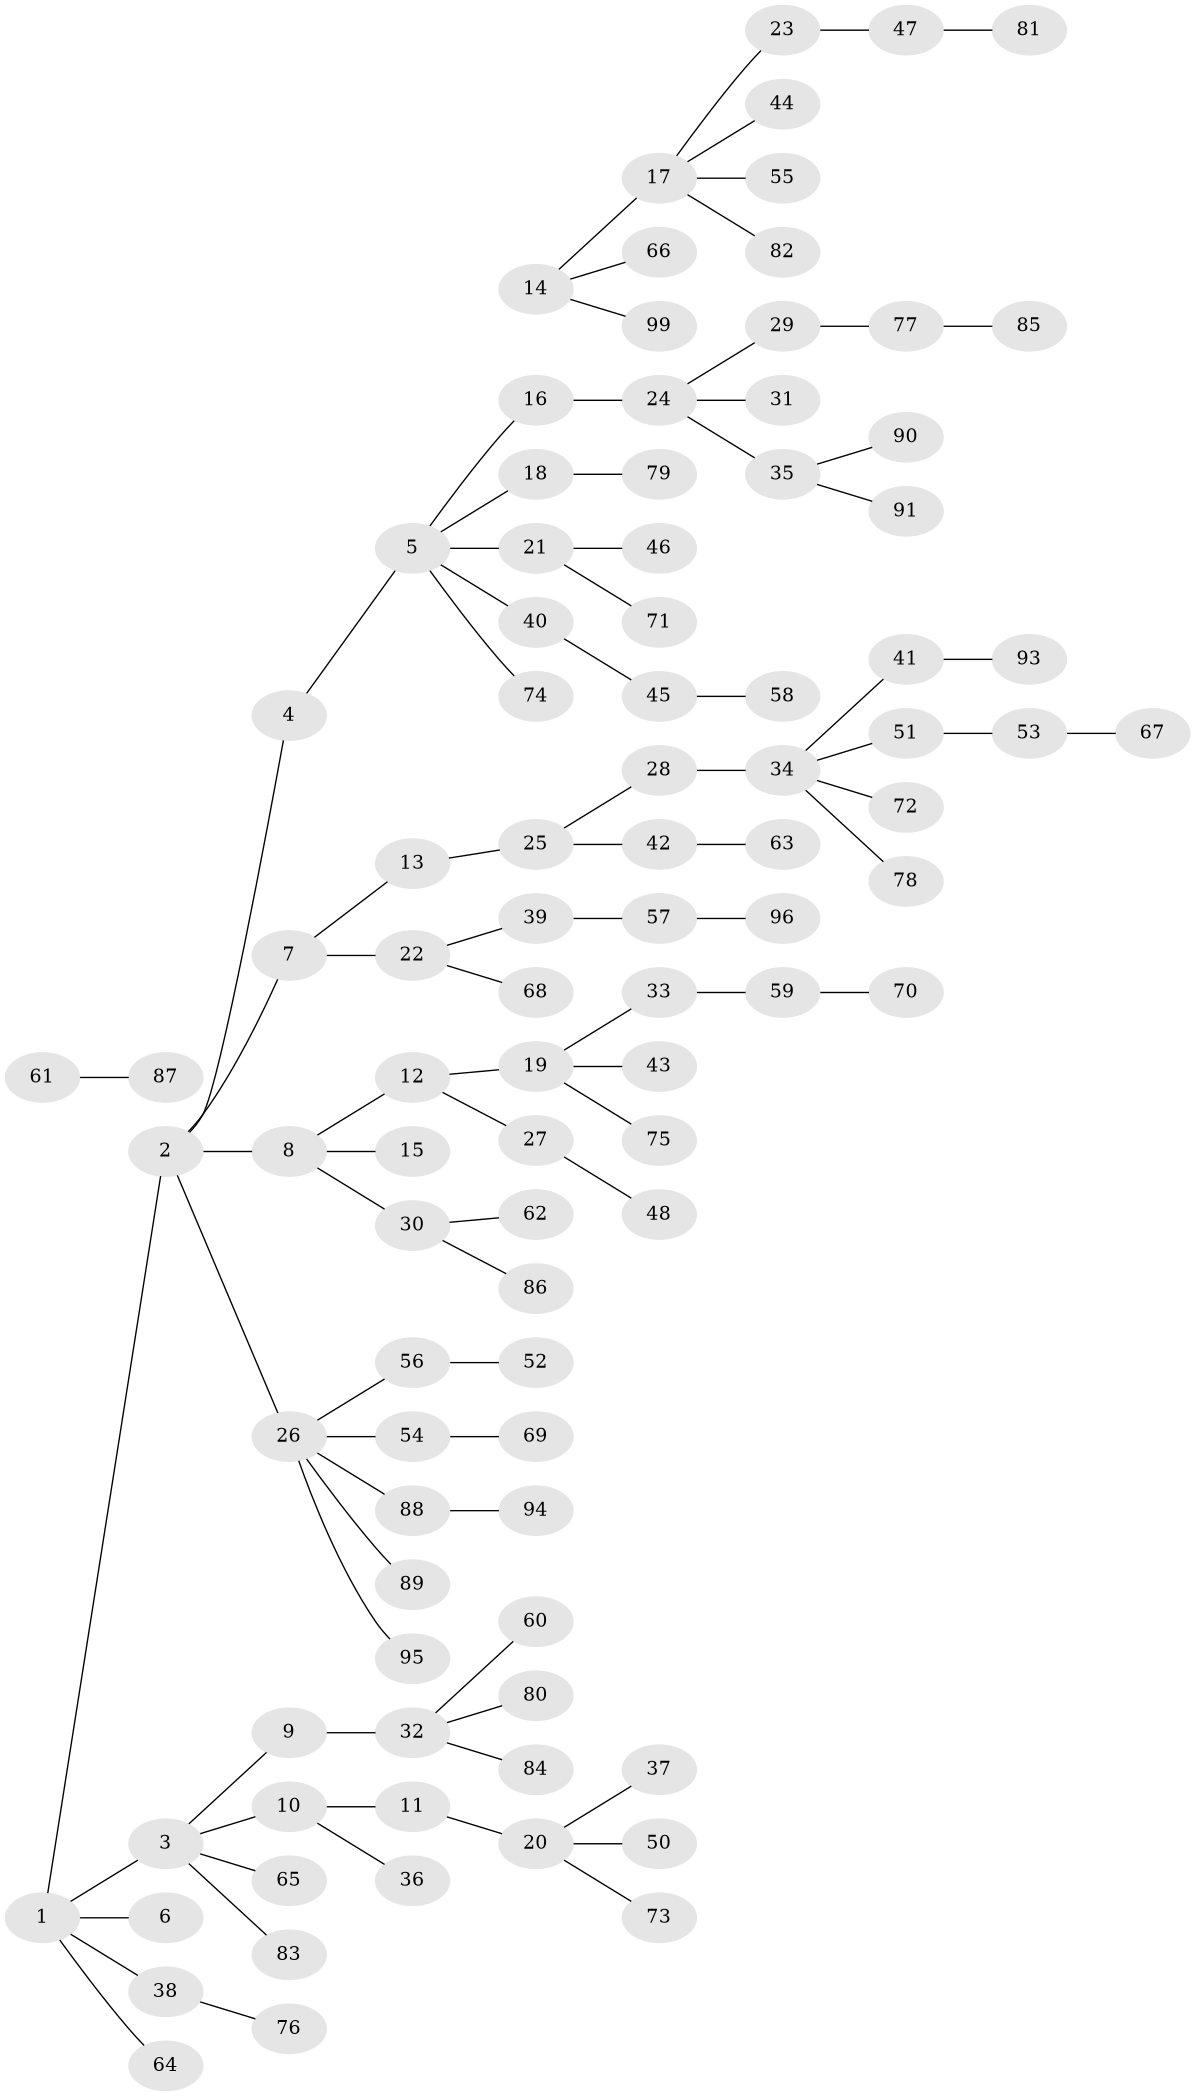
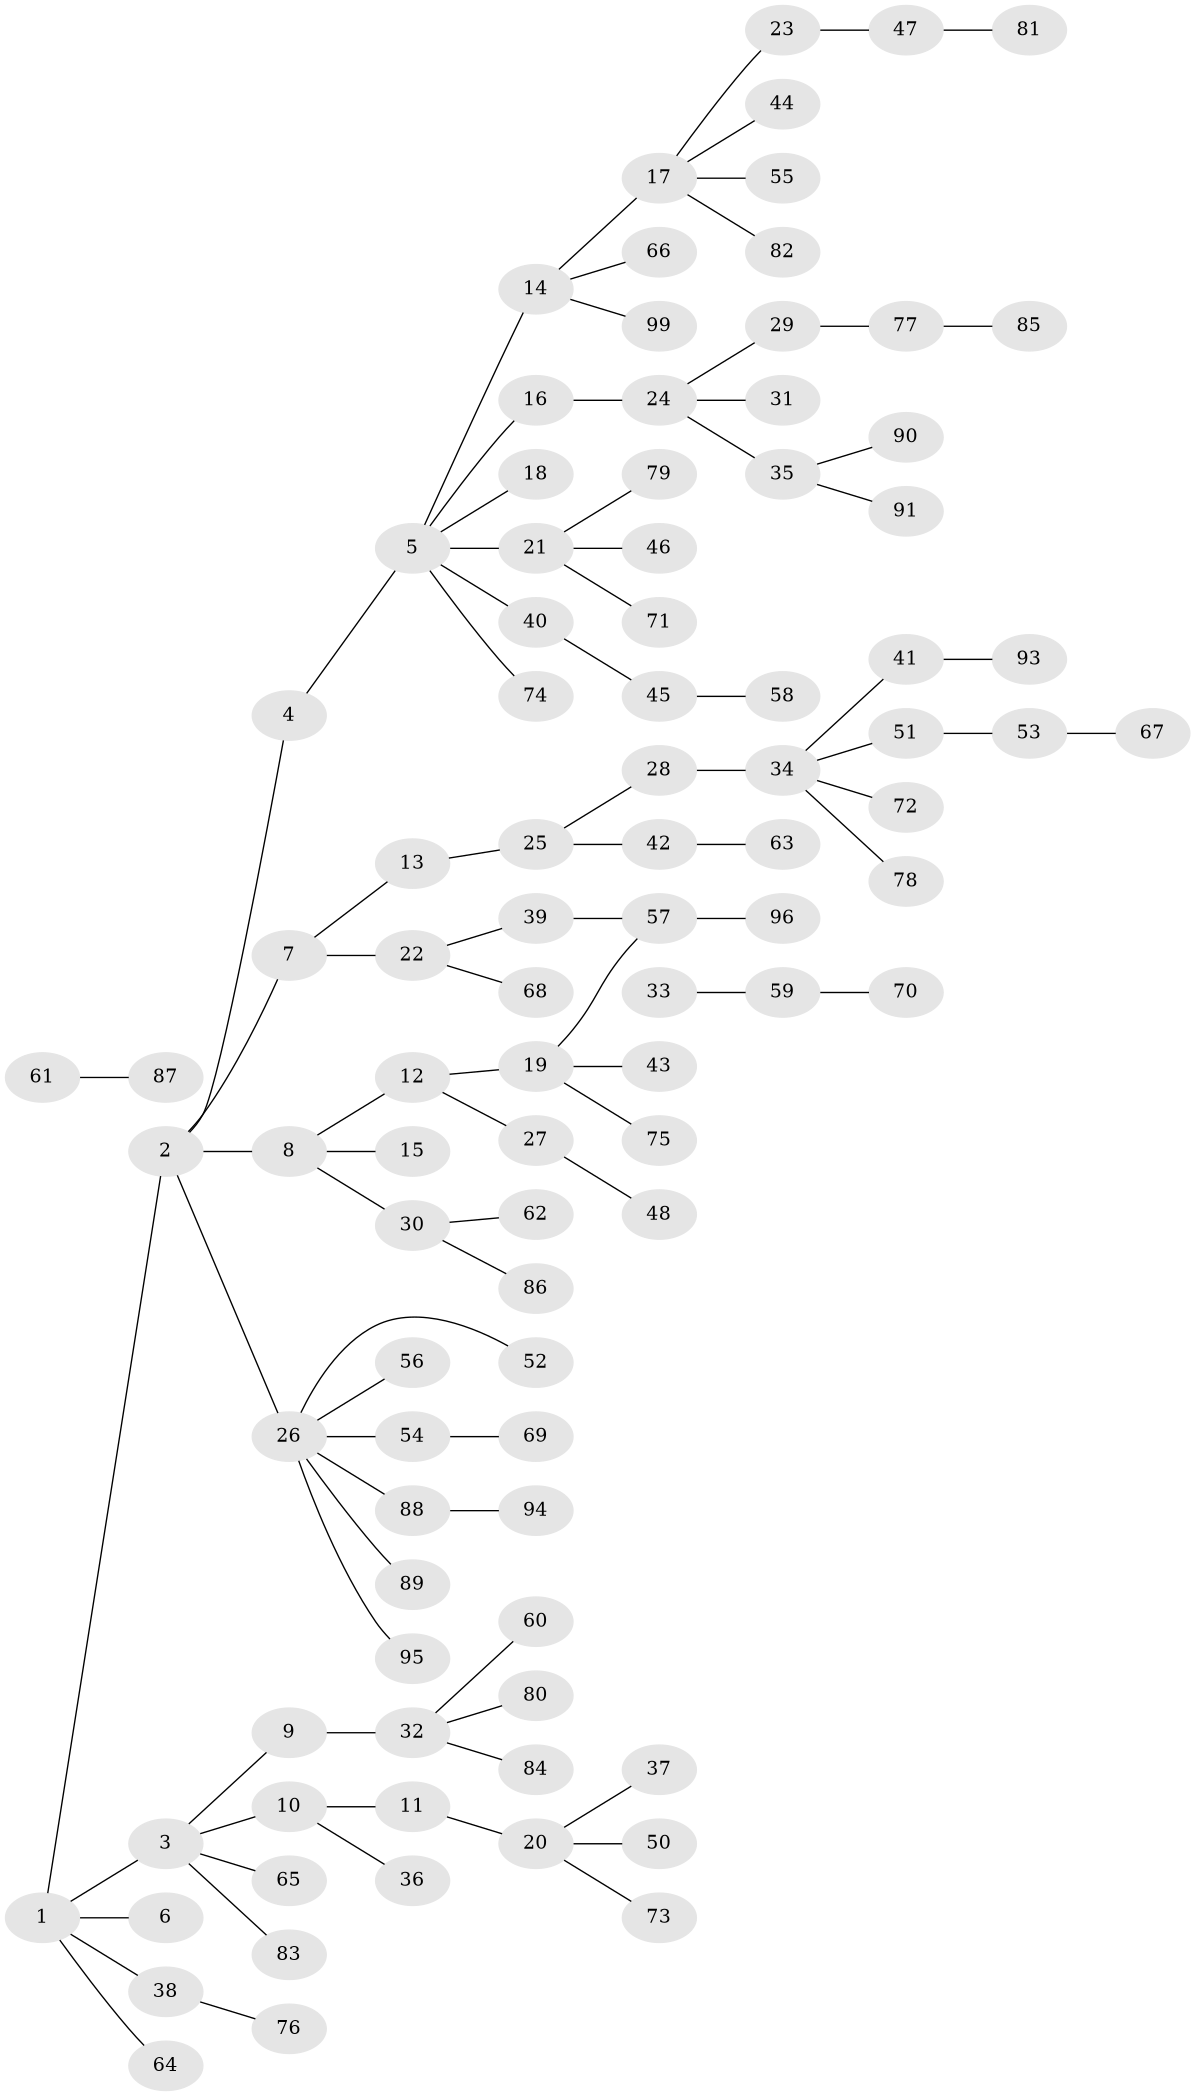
none -> (473, 418)
(598, 474) -> (598, 511)
(598, 1029) -> (598, 992)
(475, 1363) -> (386, 1322)
